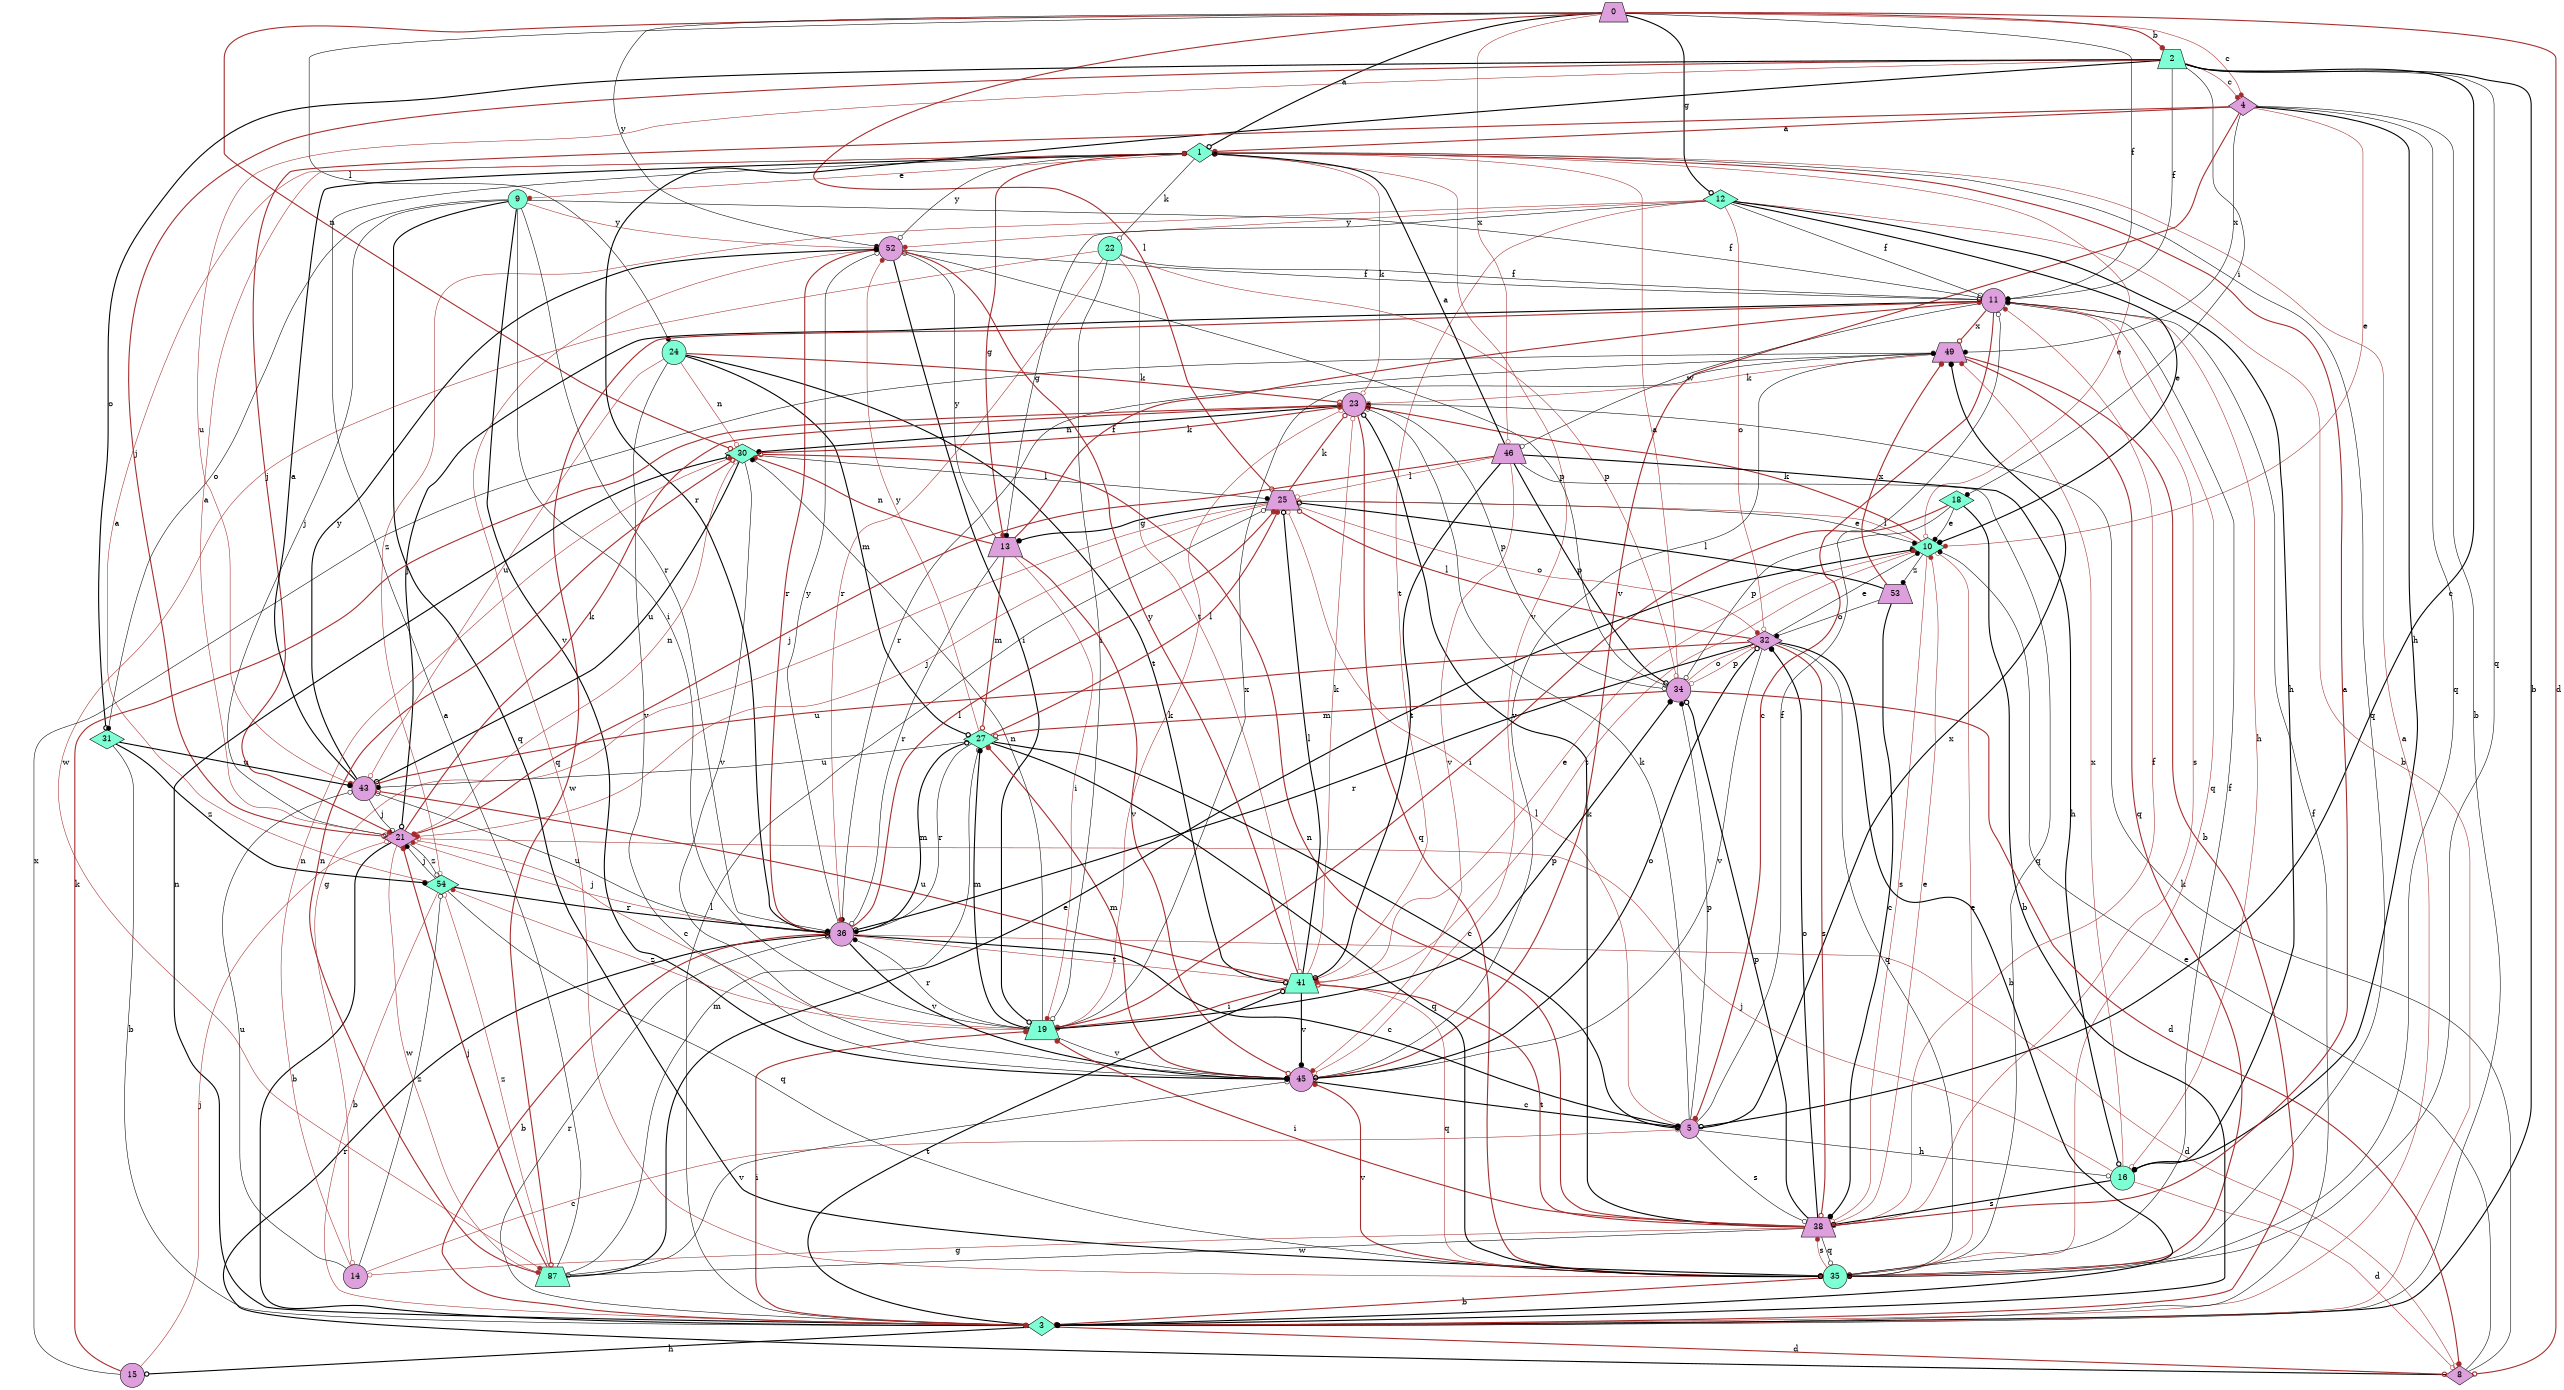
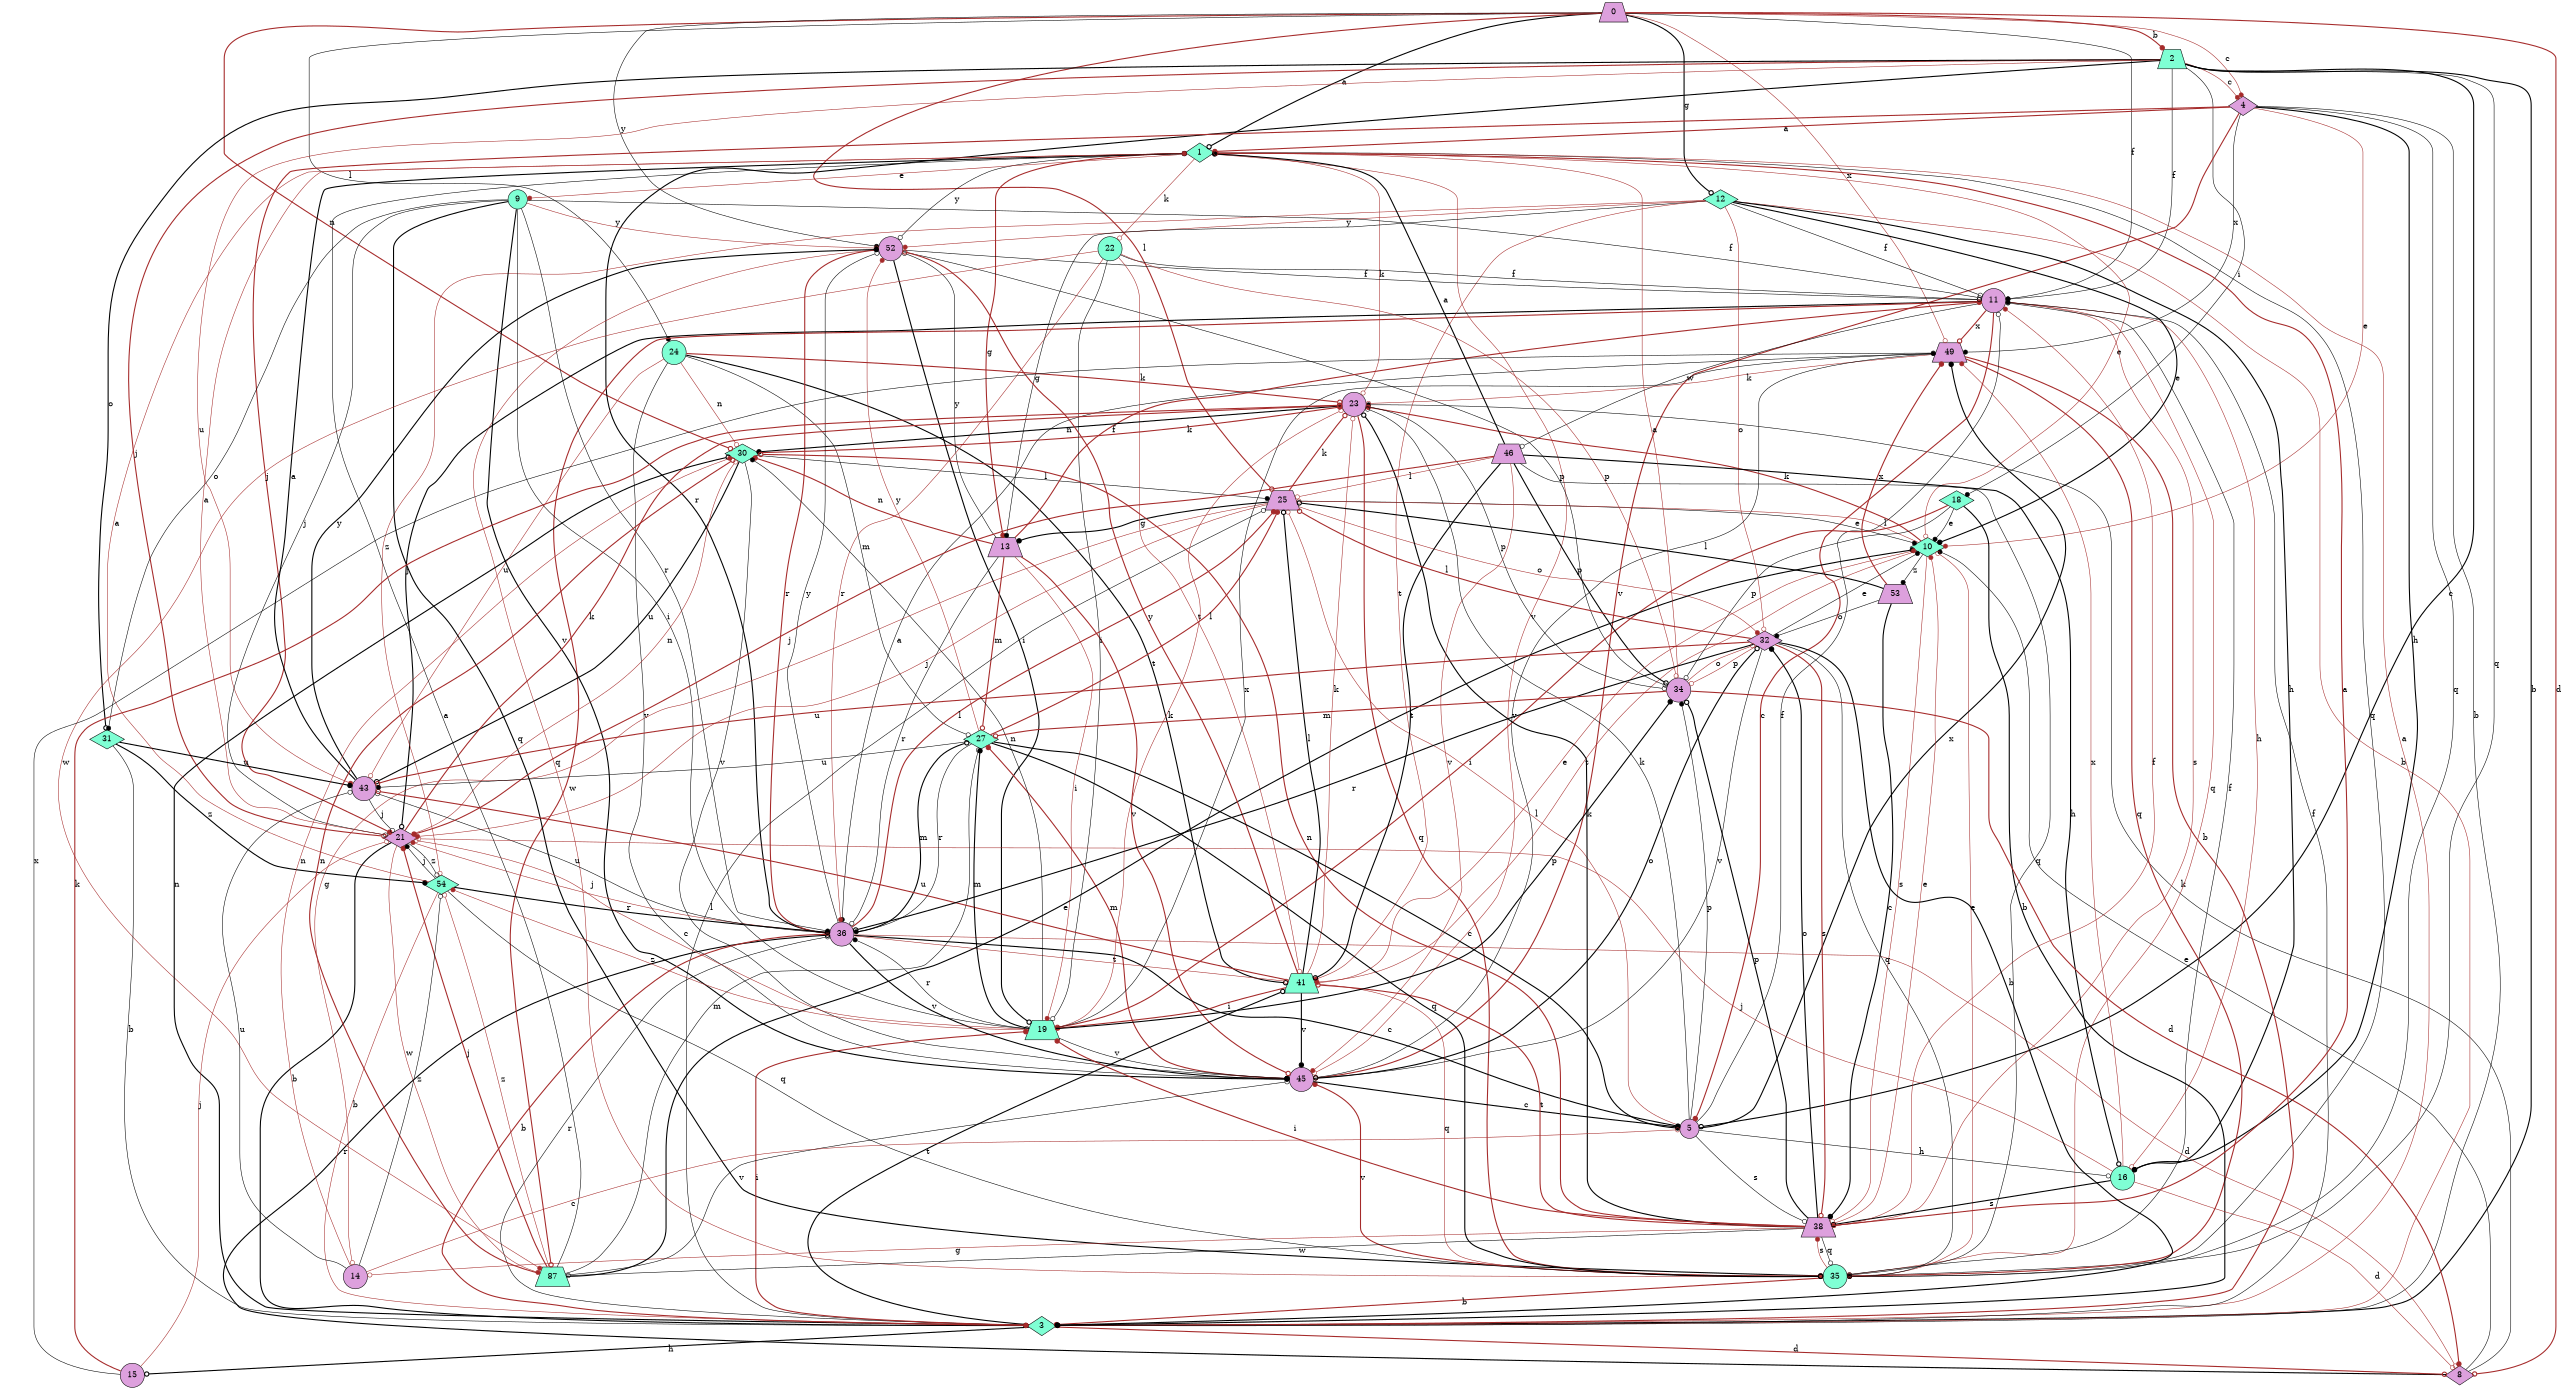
(1478, 184) -> (1818, 142)
(1158, 198) -> (1158, 198)
(855, 520) -> (855, 520)
(899, 641) -> (899, 641)
